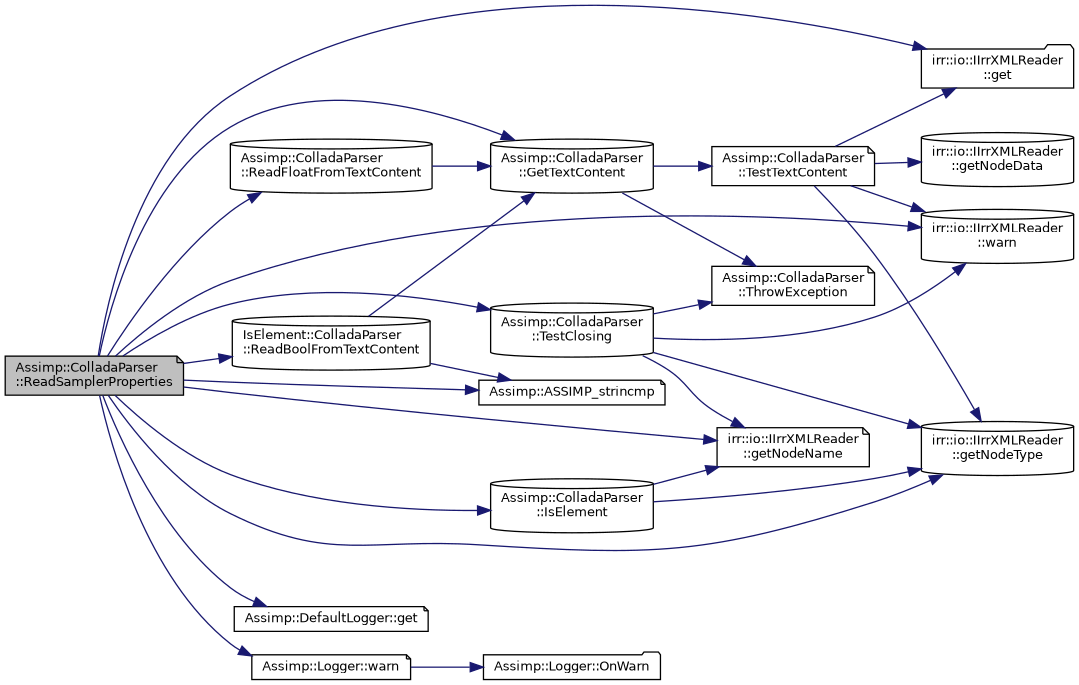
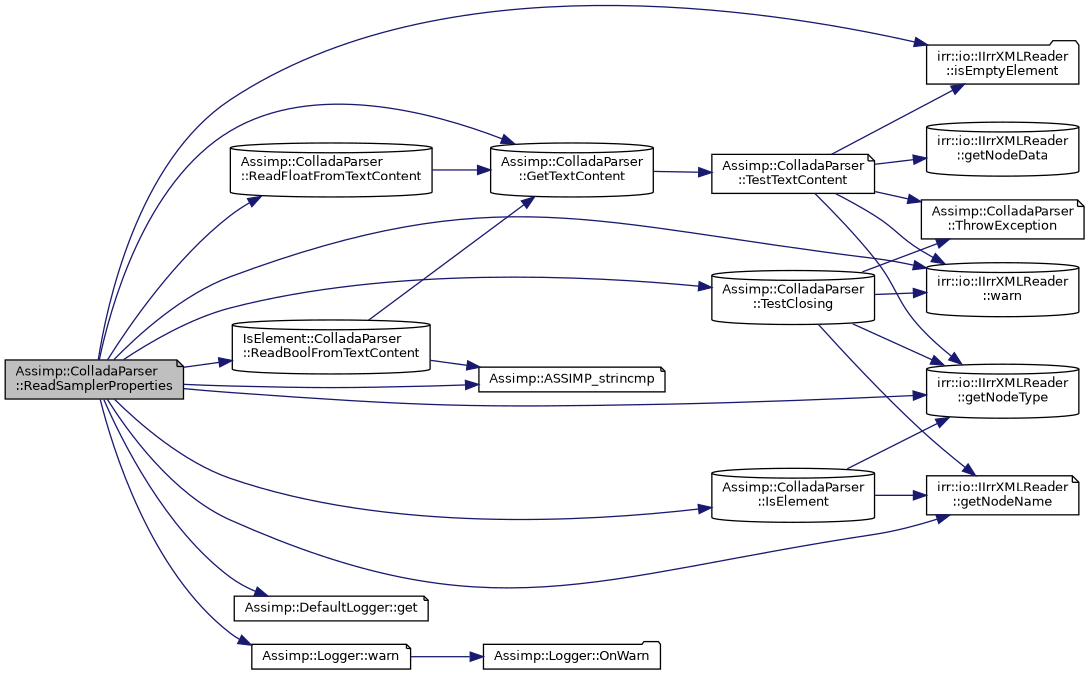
(998, 69) -> (1003, 65)
(683, 226) -> (892, 195)
